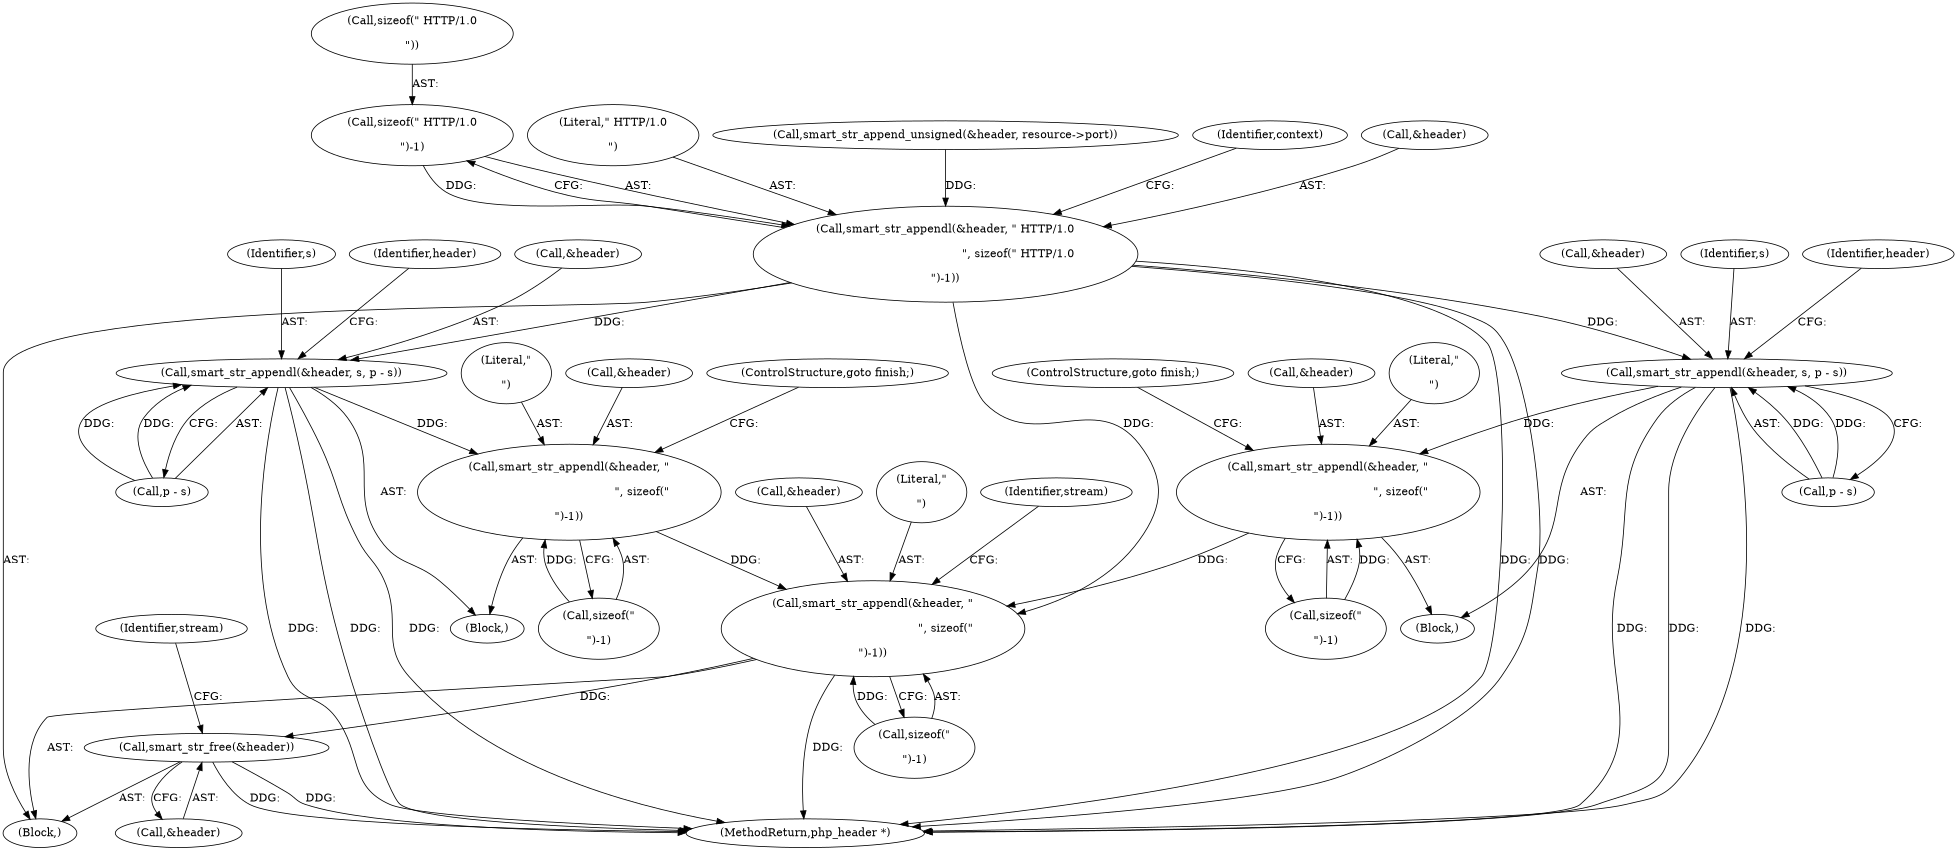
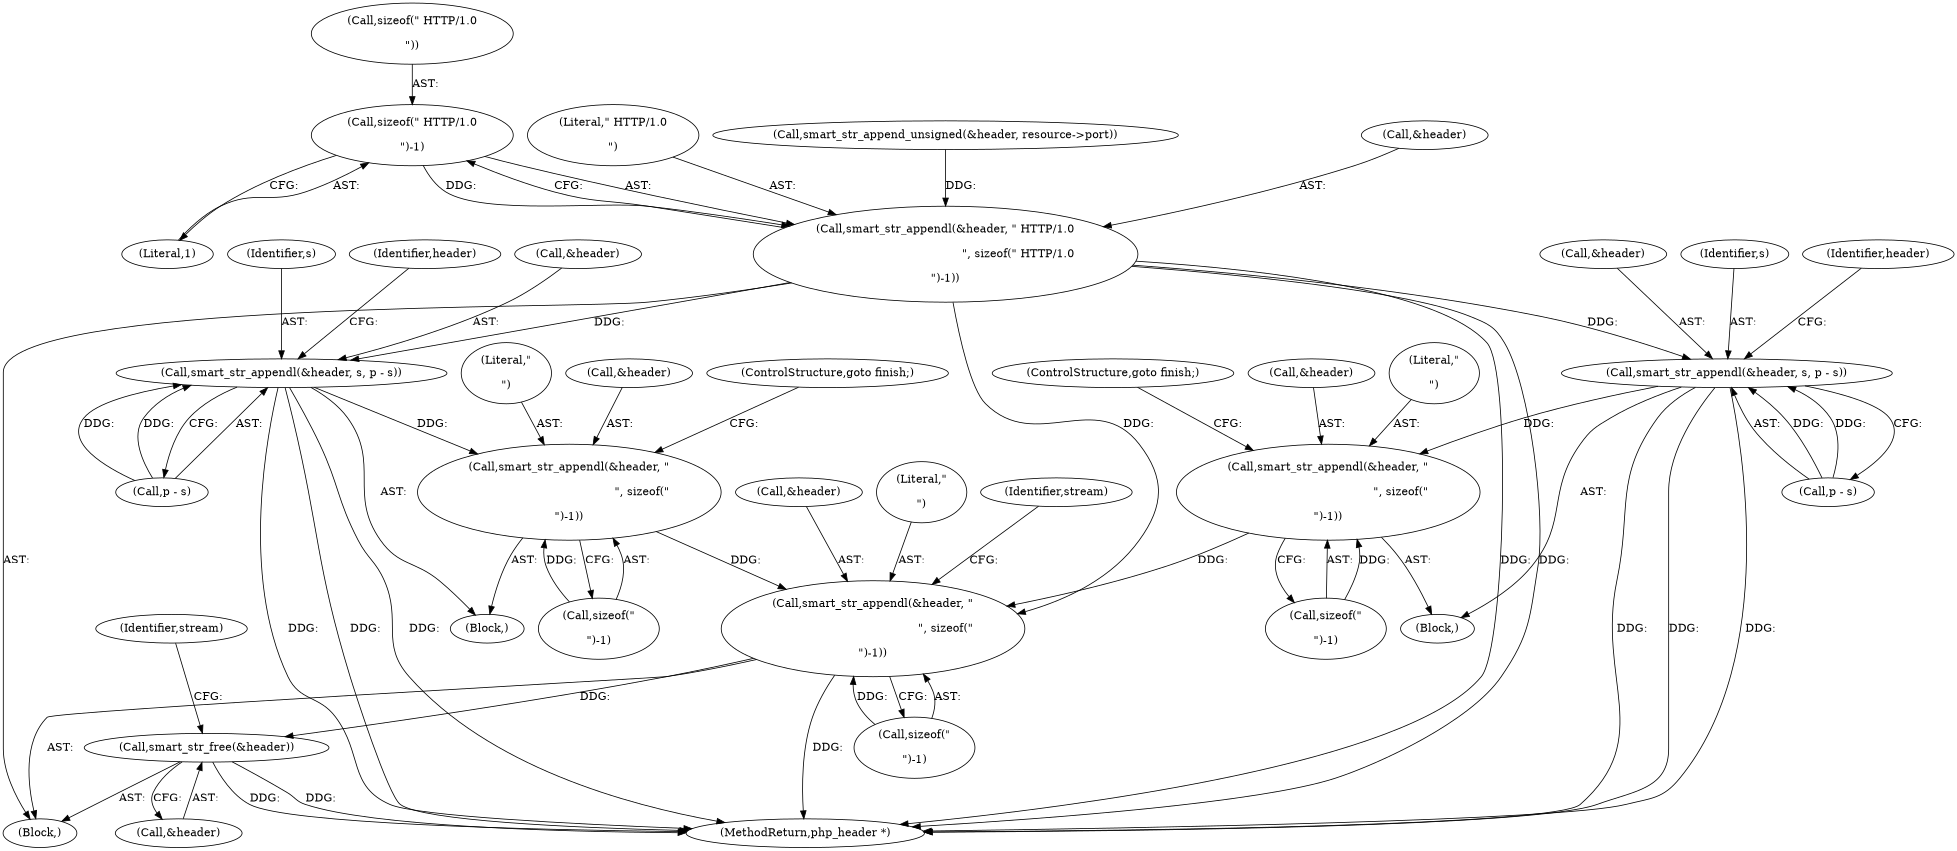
(1270, 135) -> none
none -> (168, 254)
